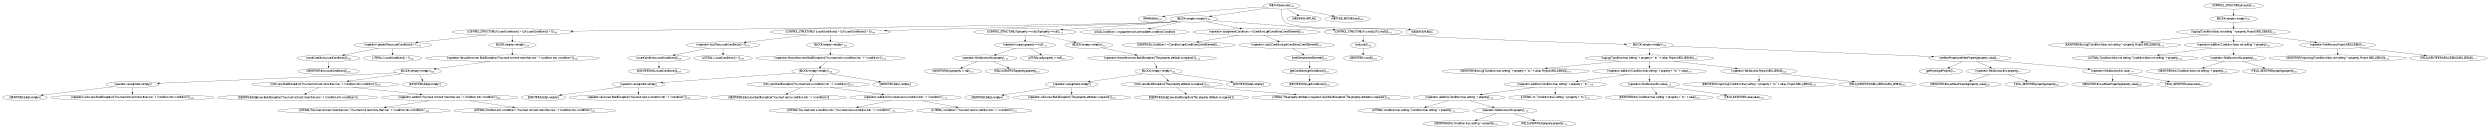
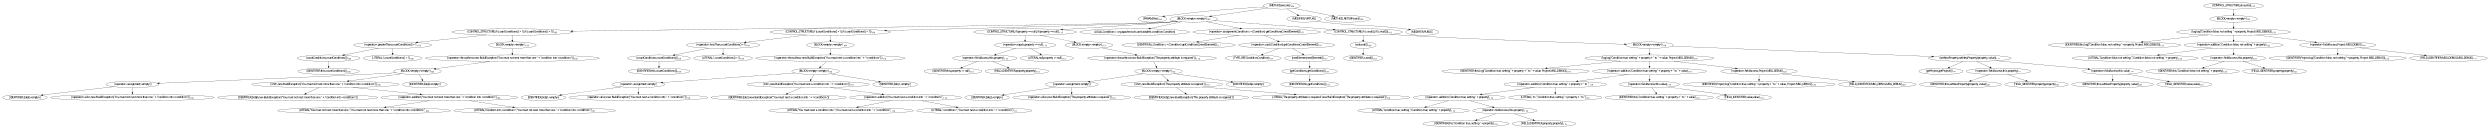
(1340, 28) -> (1363, 25)
none -> (1253, 58)
